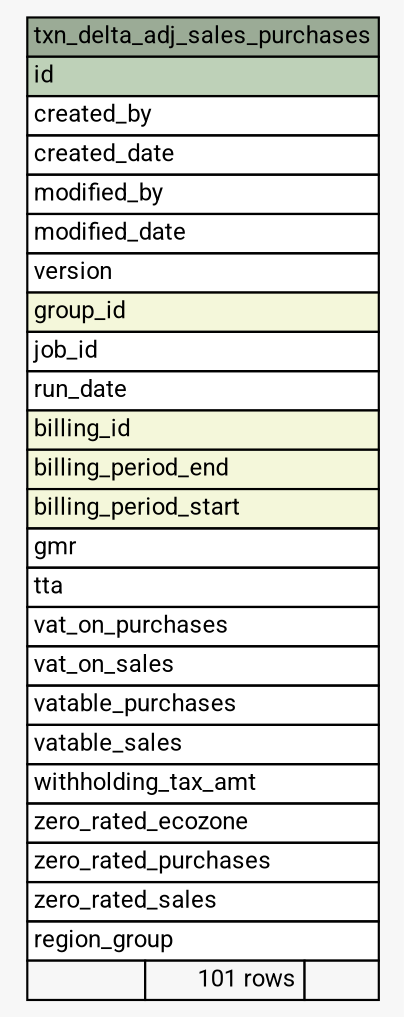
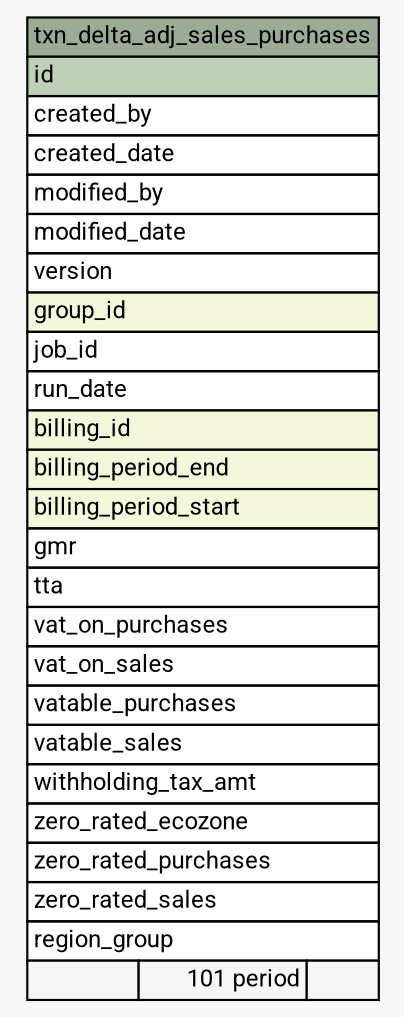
(248, 979) -> (243, 979)
